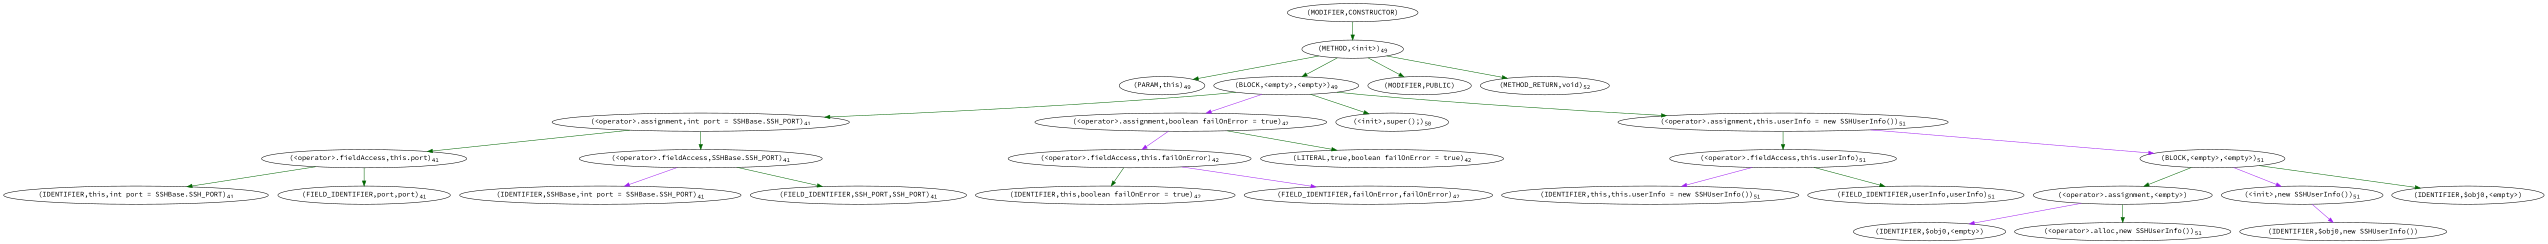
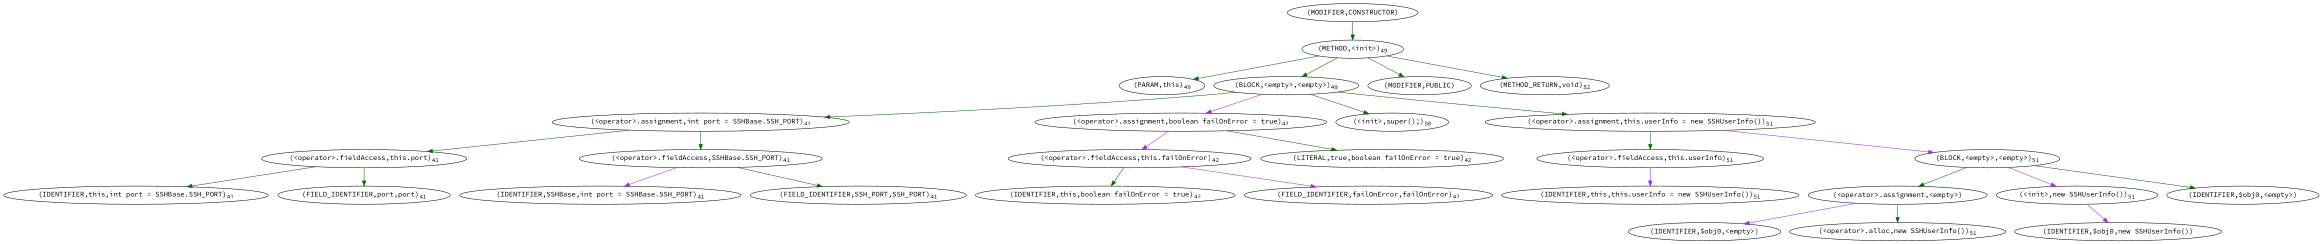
(1916, 195) -> none
